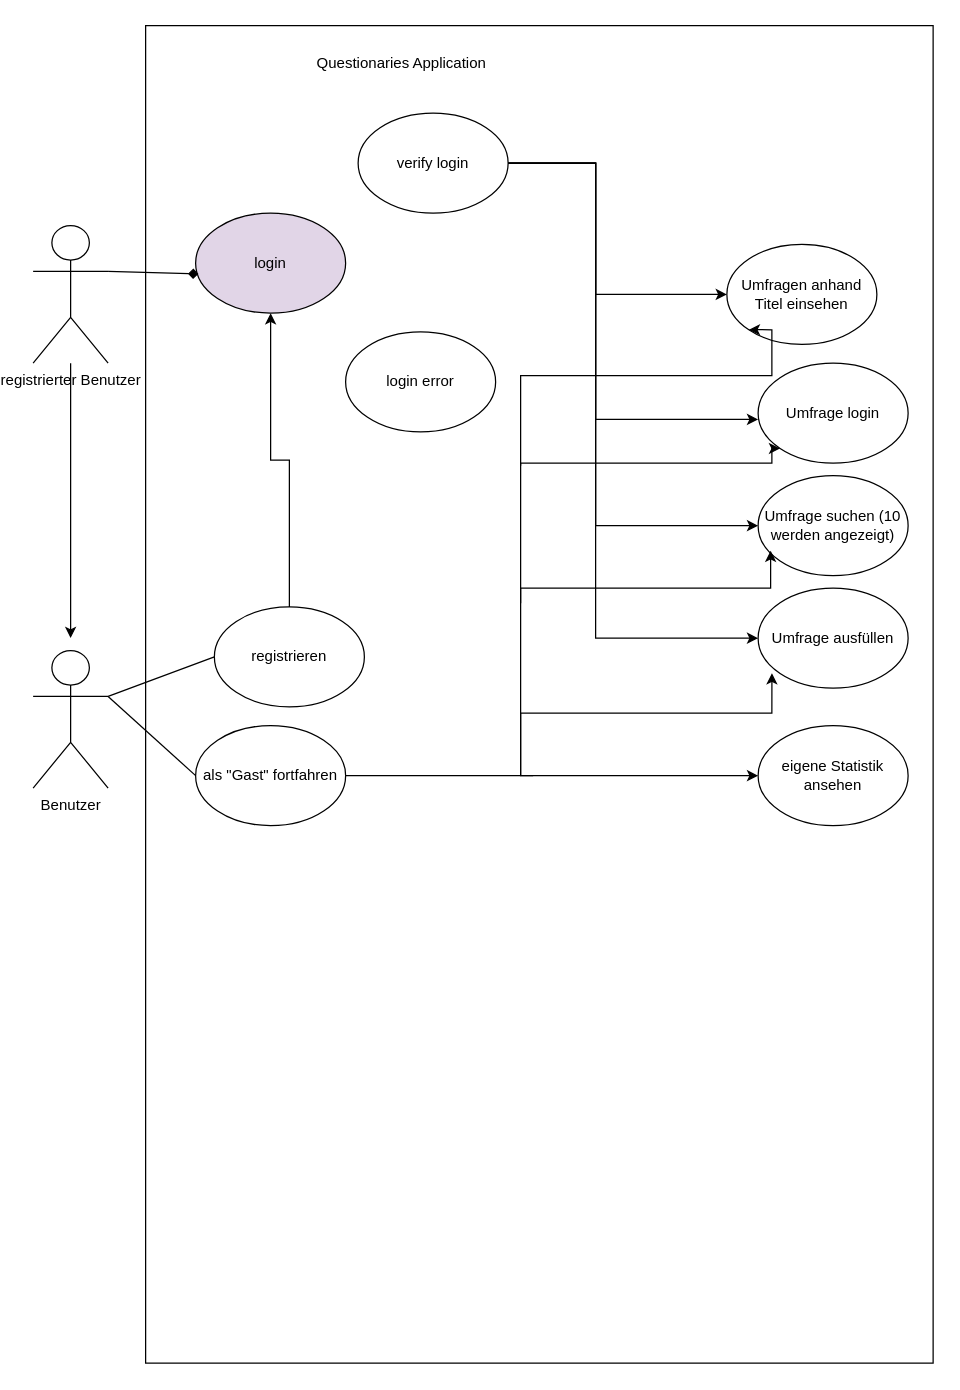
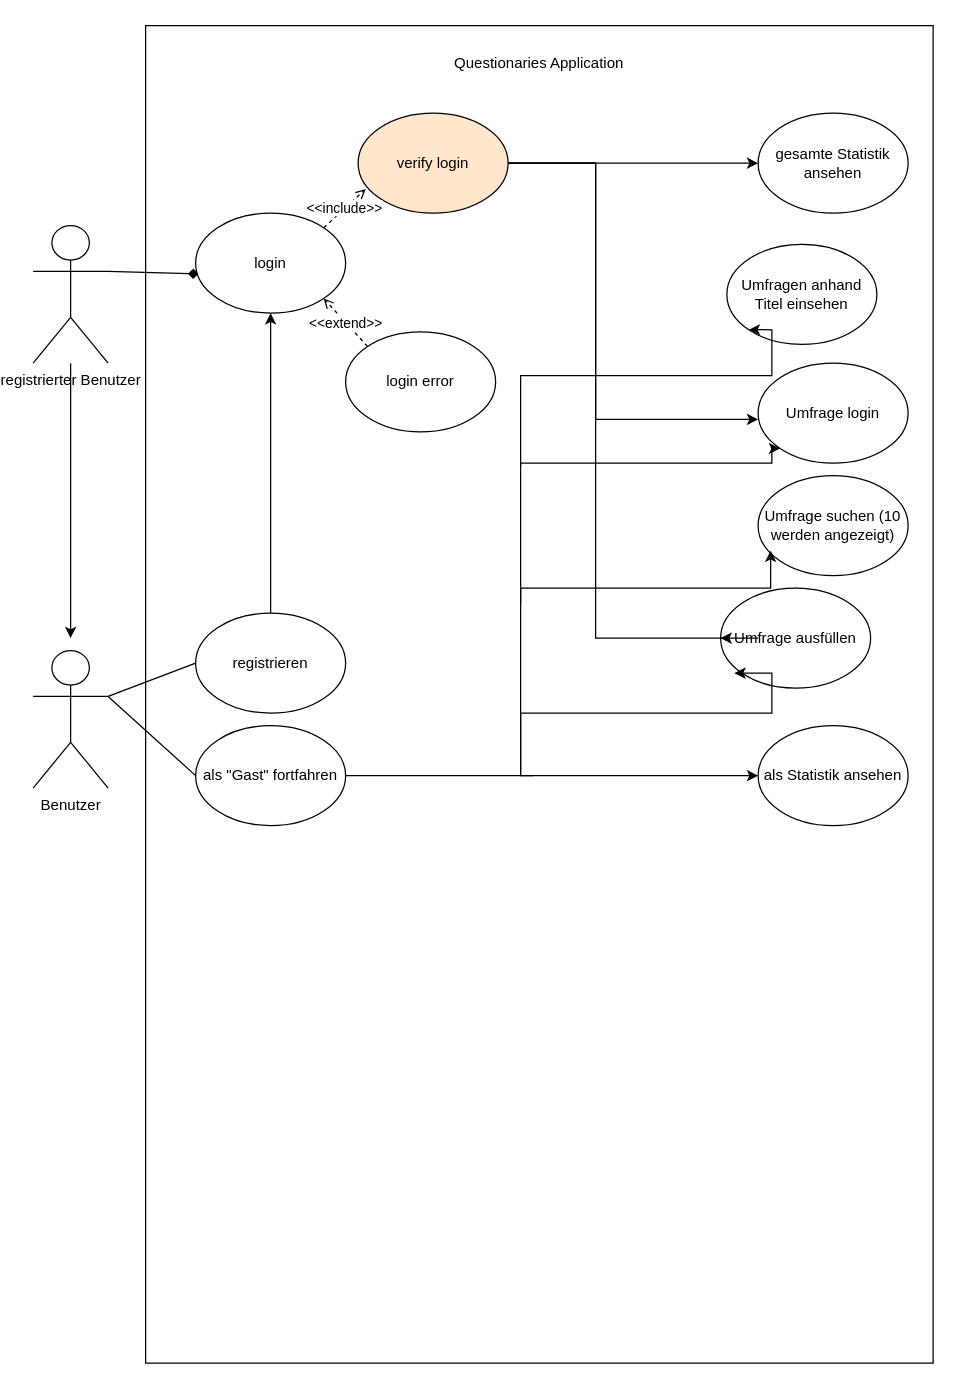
(402, 63) -> (539, 63)
(433, 163) -> (433, 163)
none -> (674, 163)
none -> (833, 163)
none -> (344, 209)
(271, 263) -> (271, 263)
(658, 294) -> none
none -> (347, 324)
(674, 526) -> none
(833, 638) -> (796, 638)
(289, 657) -> (271, 663)
(833, 776) -> (833, 776)
